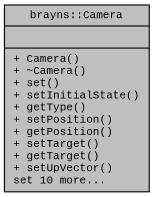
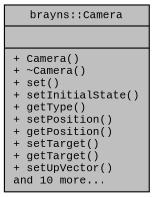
(60, 180) -> (60, 180)
